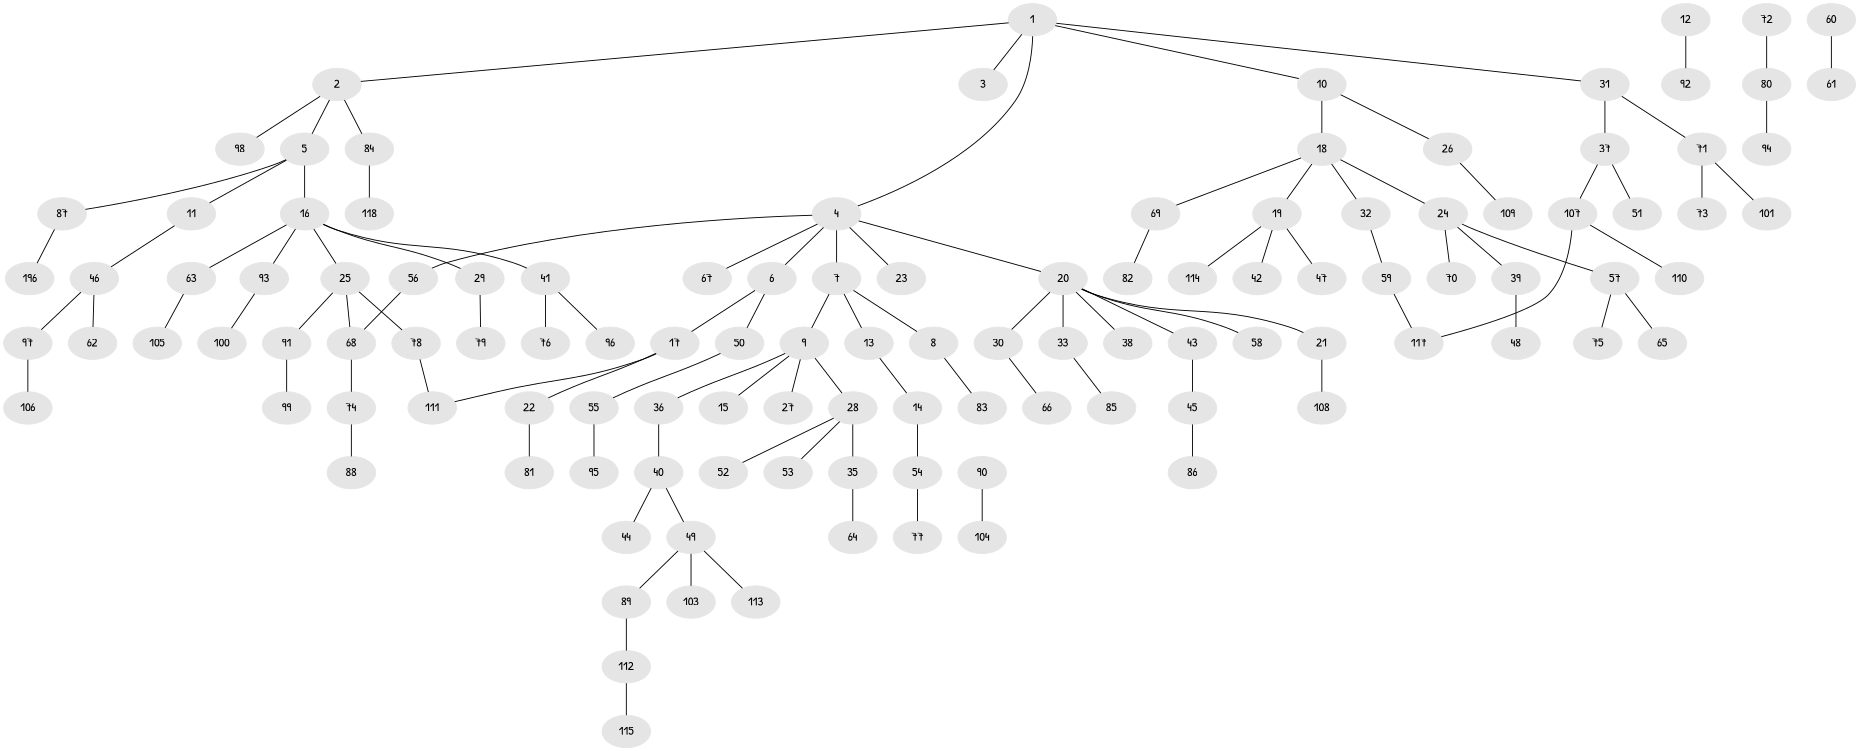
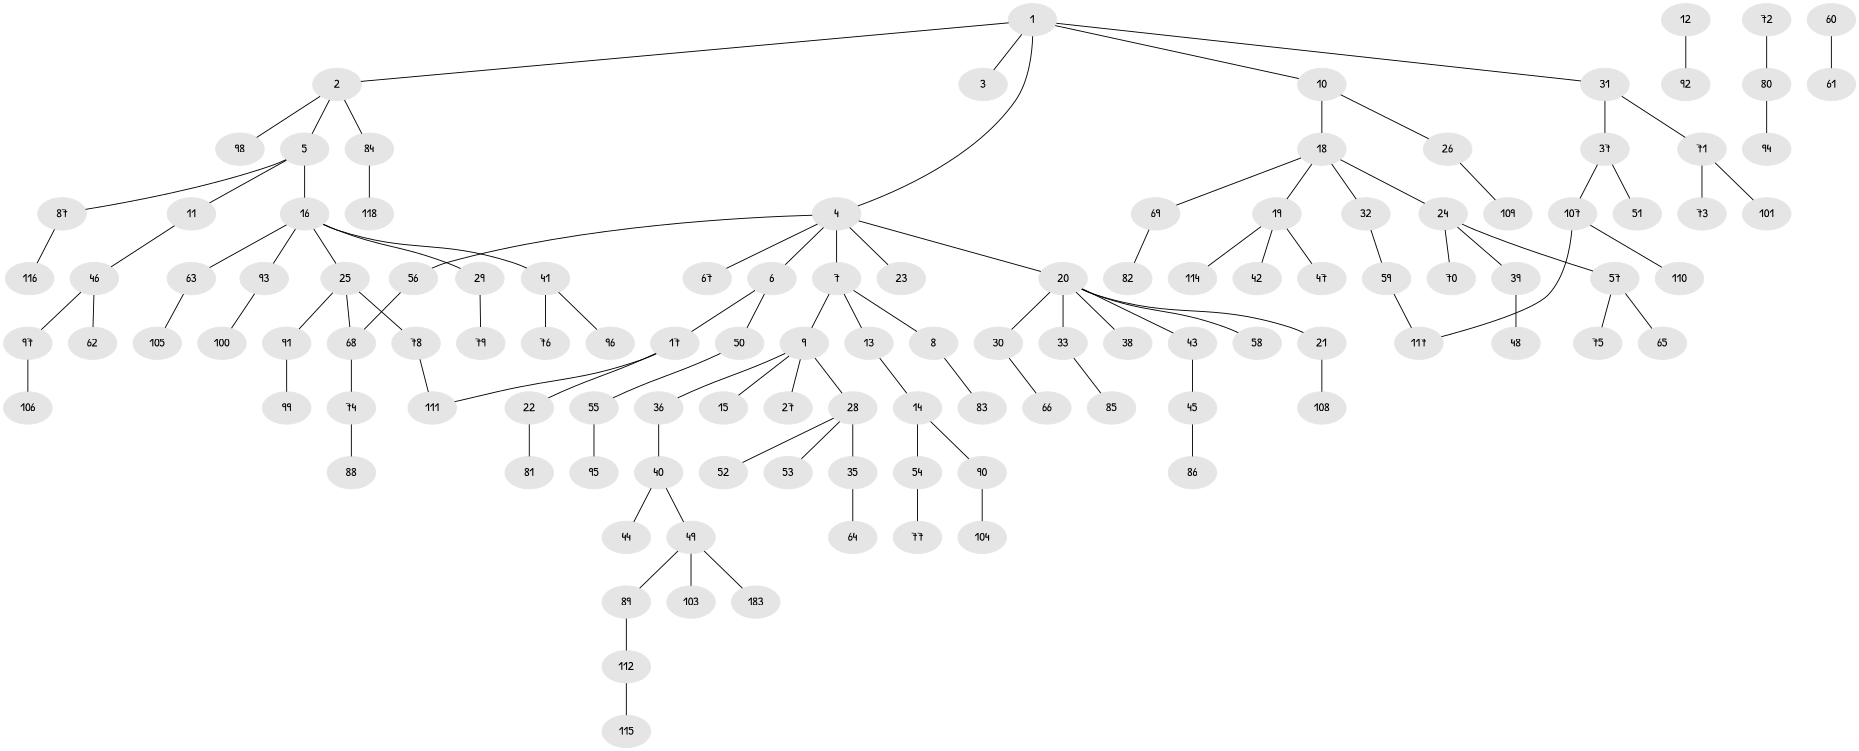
(30, 279) -> (30, 279)
none -> (950, 440)
(756, 602) -> (756, 602)
